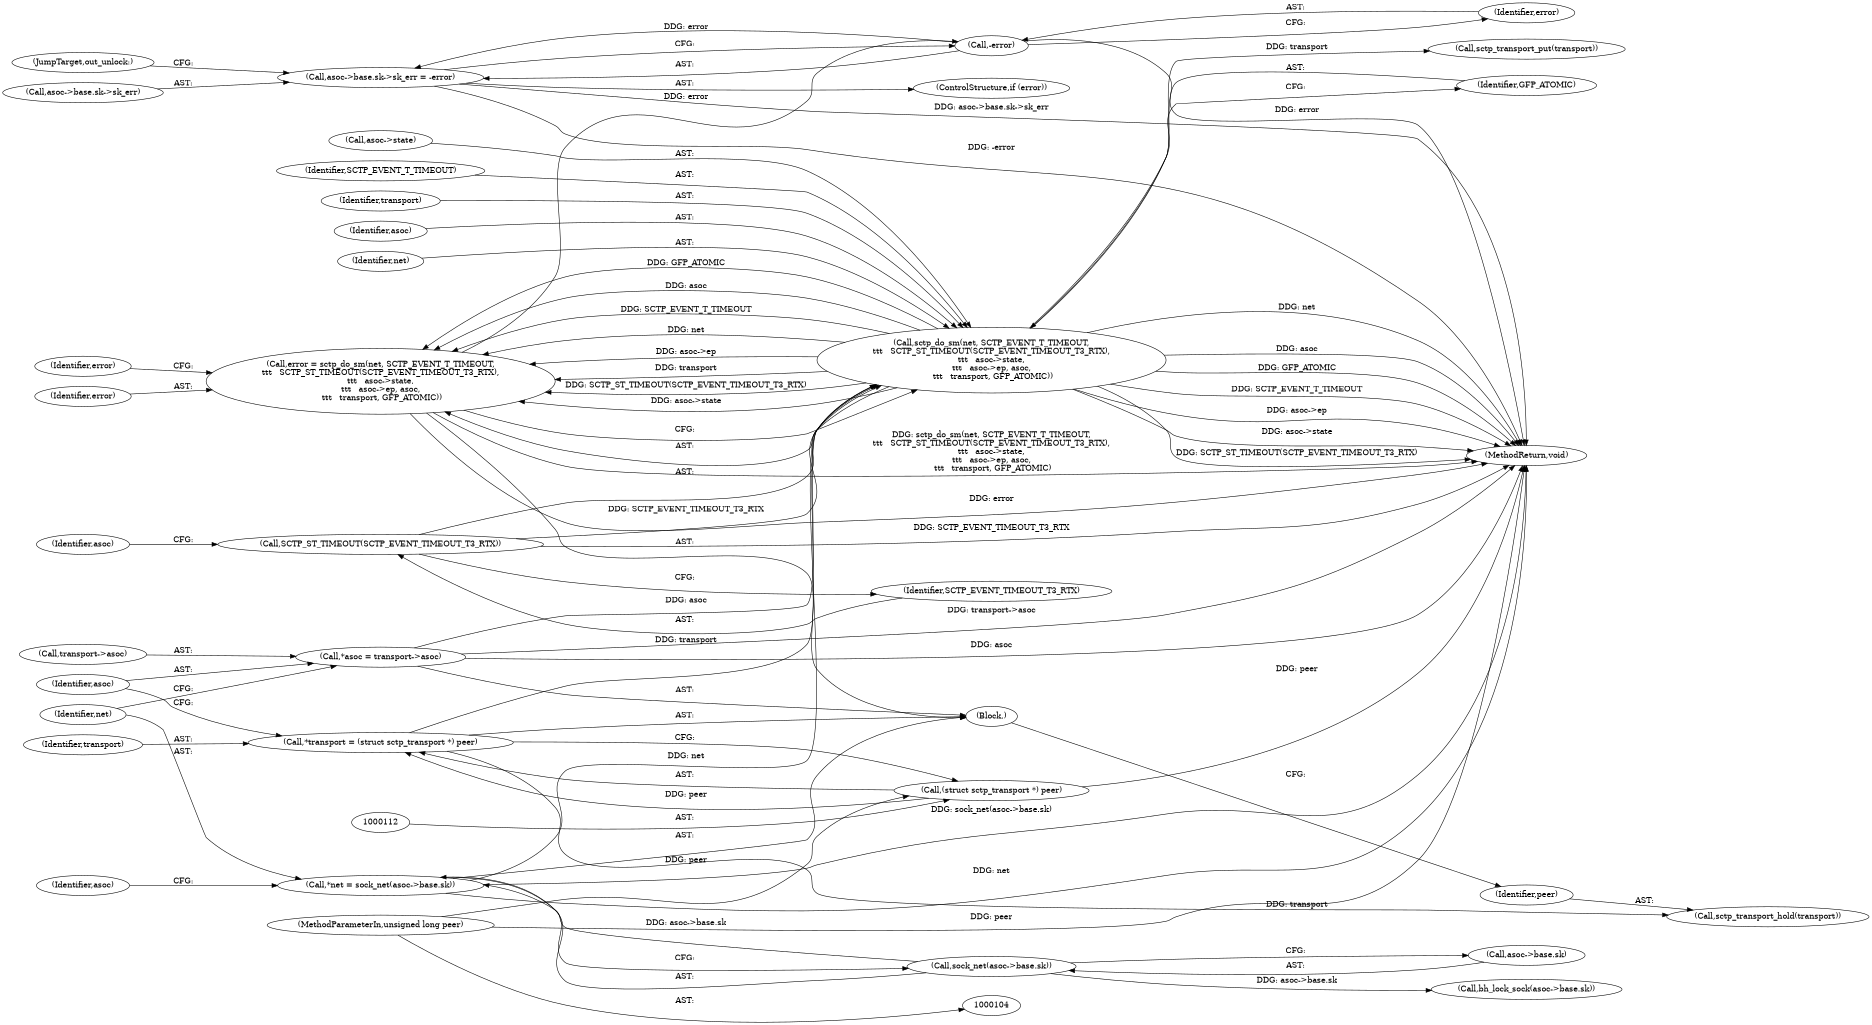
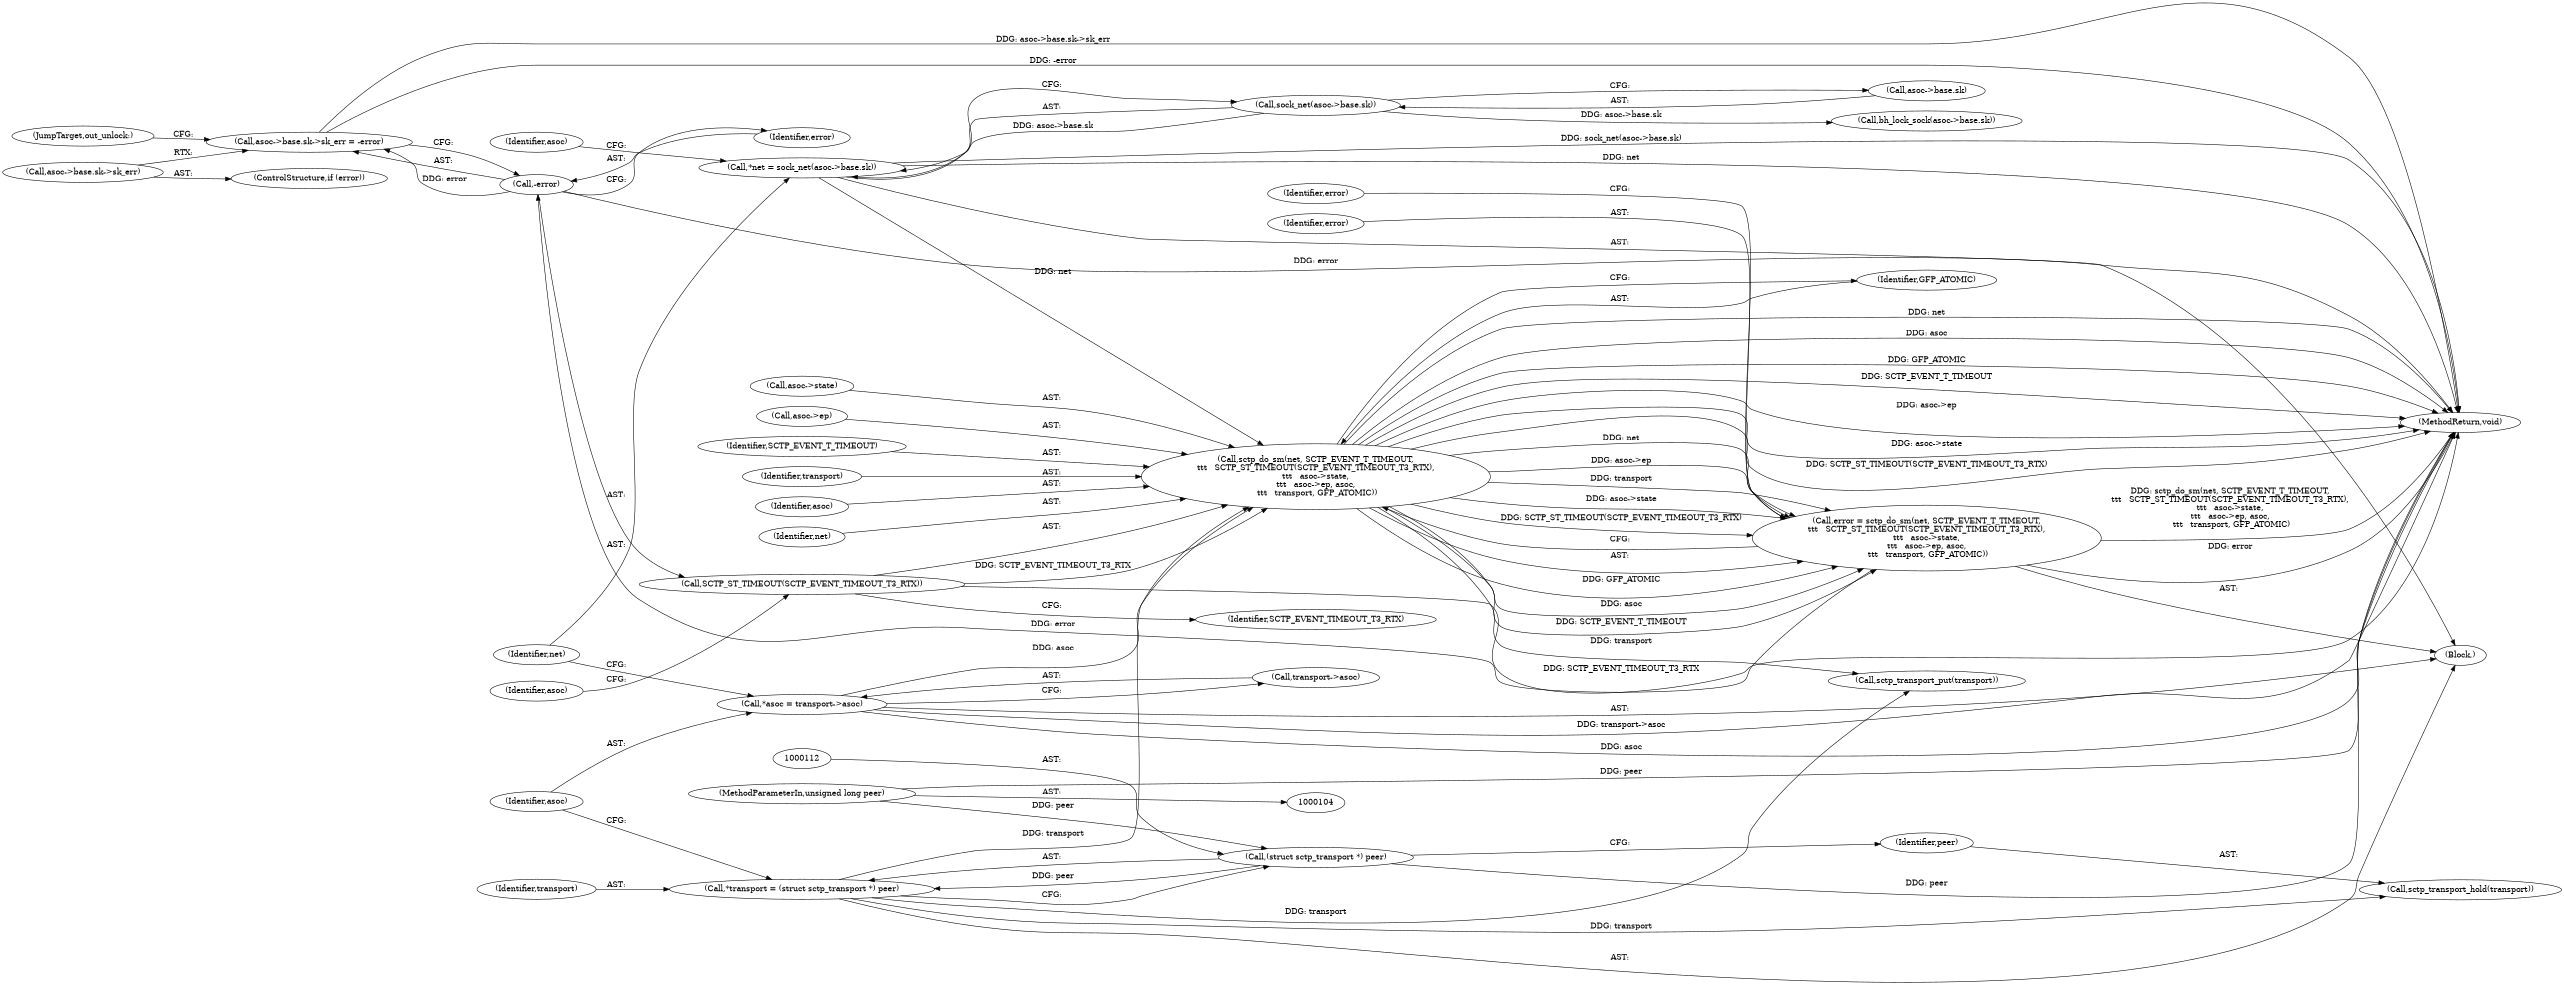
(185, 83) -> (185, 153)
(687, 90) -> (190, 178)
none -> (802, 416)
(648, 633) -> (578, 402)
none -> (1072, 698)
(1254, 804) -> (1643, 850)
none -> (1429, 921)
